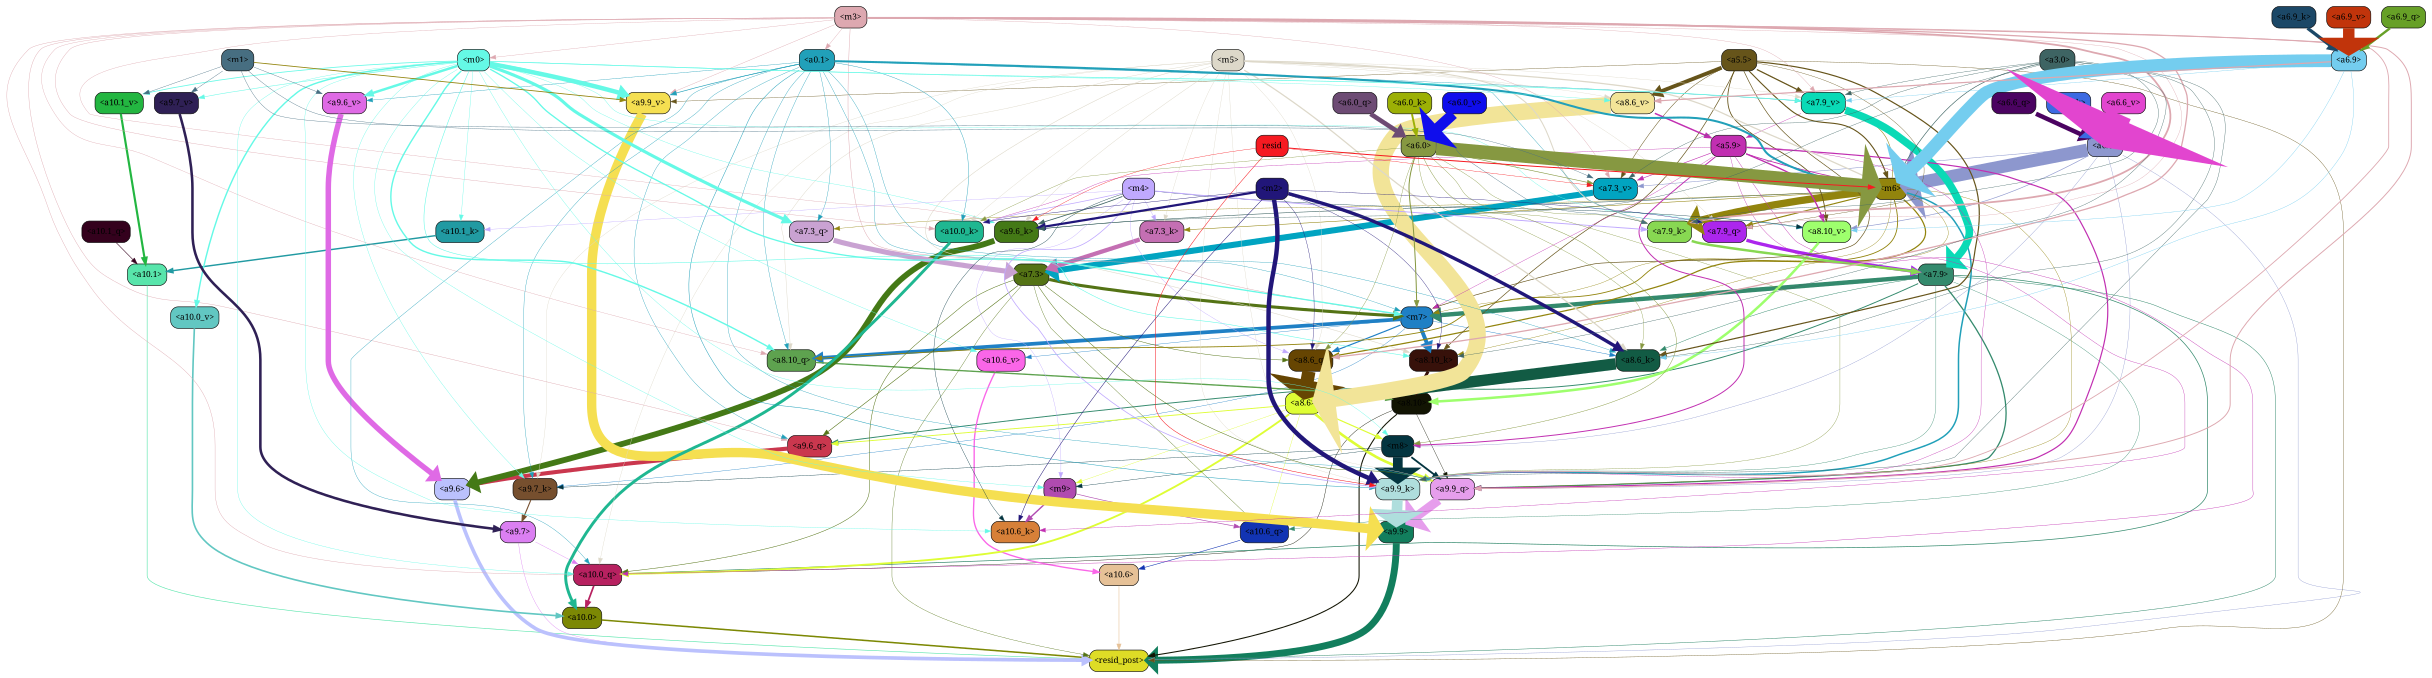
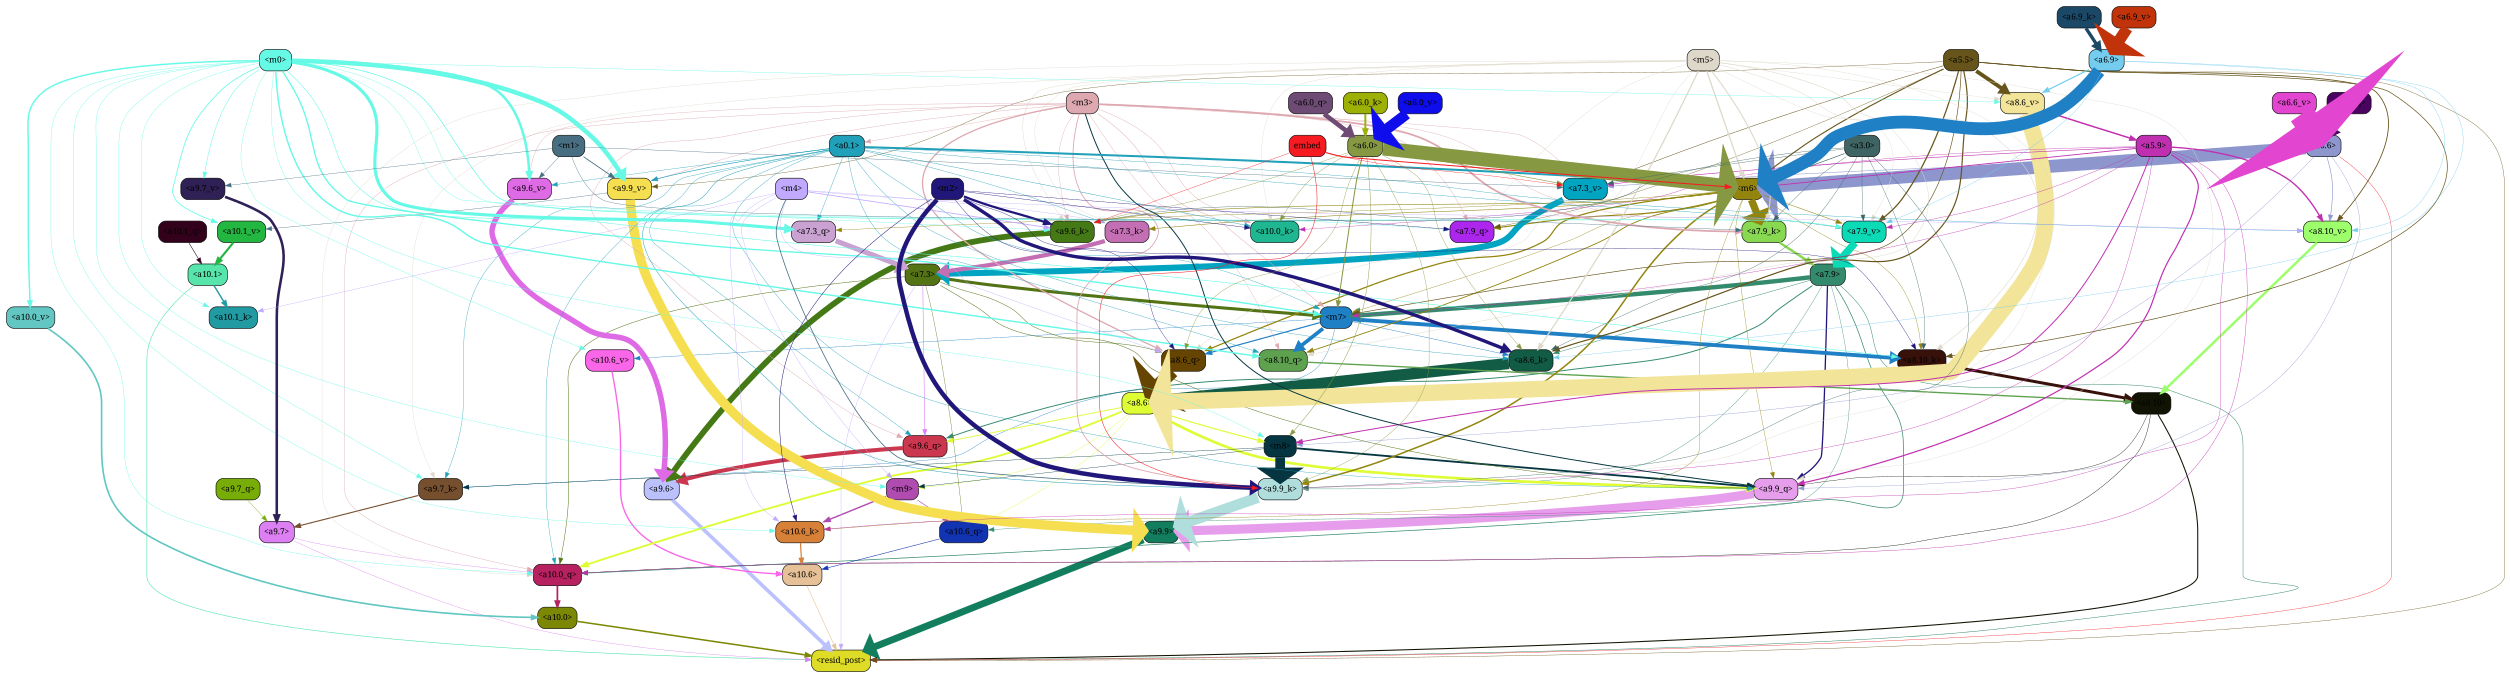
(2404, 17) -> none
(665, 38) -> (785, 107)
(2089, 71) -> (1936, 125)
(185, 79) -> (473, 209)
(428, 80) -> (597, 166)
(2013, 80) -> (2069, 80)
(2410, 84) -> (1343, 409)
(2069, 103) -> none
(1769, 128) -> (2017, 199)
(1272, 146) -> (1308, 146)
none -> (983, 182)
(1046, 208) -> none
(1476, 208) -> (1552, 216)
(1084, 210) -> (908, 207)
(1314, 212) -> (1416, 204)
(1554, 213) -> (1225, 192)
(1520, 220) -> none
(311, 252) -> (219, 294)
(1829, 258) -> none
(944, 310) -> (736, 346)
(923, 358) -> (924, 372)
(1102, 395) -> (897, 456)
(758, 415) -> none
(1867, 463) -> (1547, 380)
(1832, 475) -> (1825, 374)
none -> (238, 489)
none -> (1427, 510)
(893, 519) -> (843, 457)
none -> (801, 551)
(2040, 631) -> (1955, 637)
